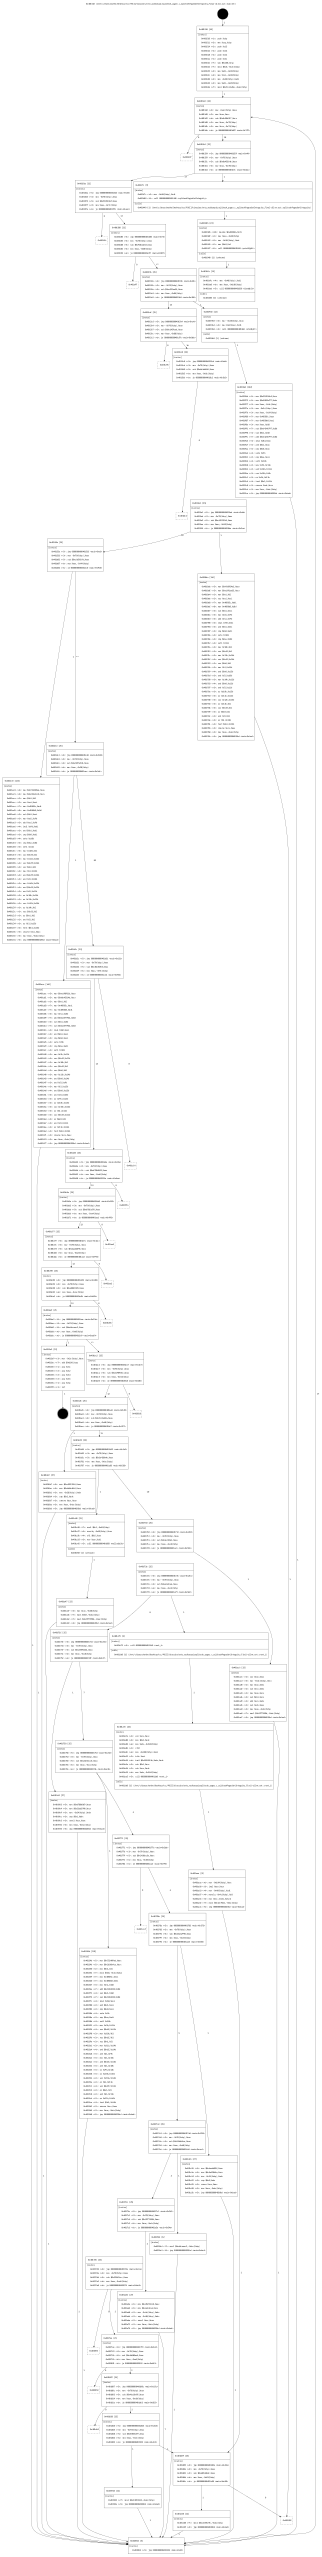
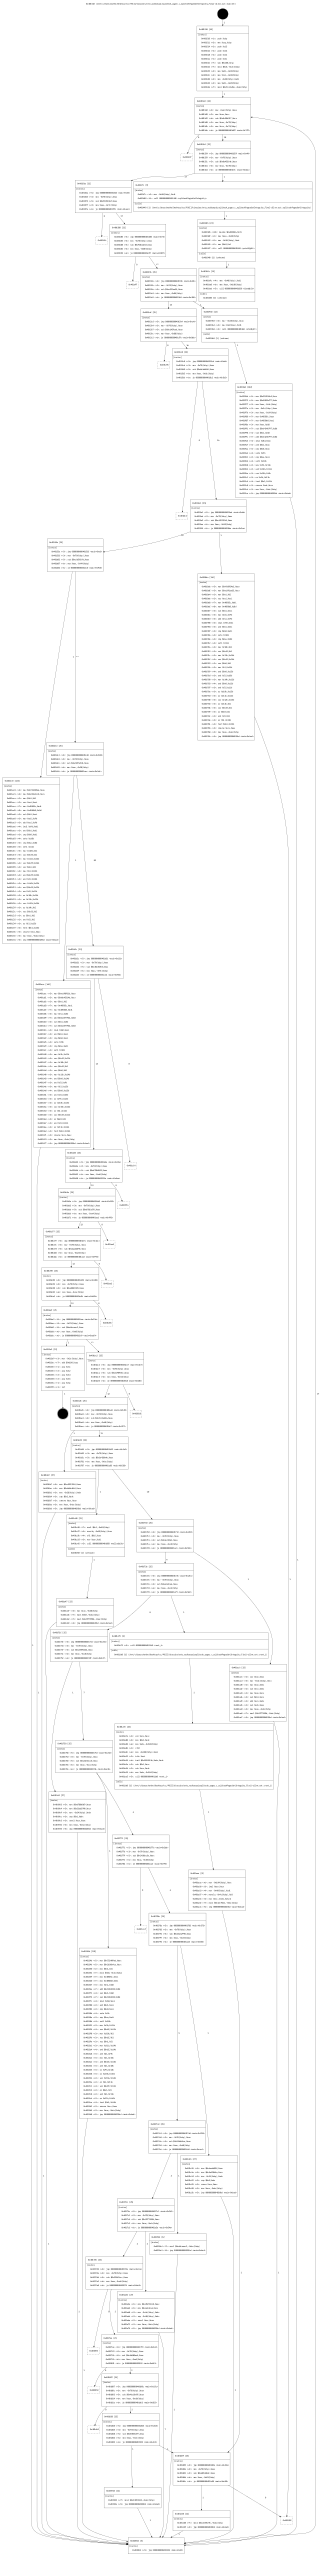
none -> (209, 440)
none -> (165, 1557)
none -> (130, 2243)
